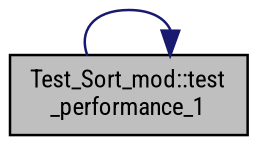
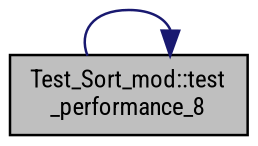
(129, 95) -> (129, 95)
